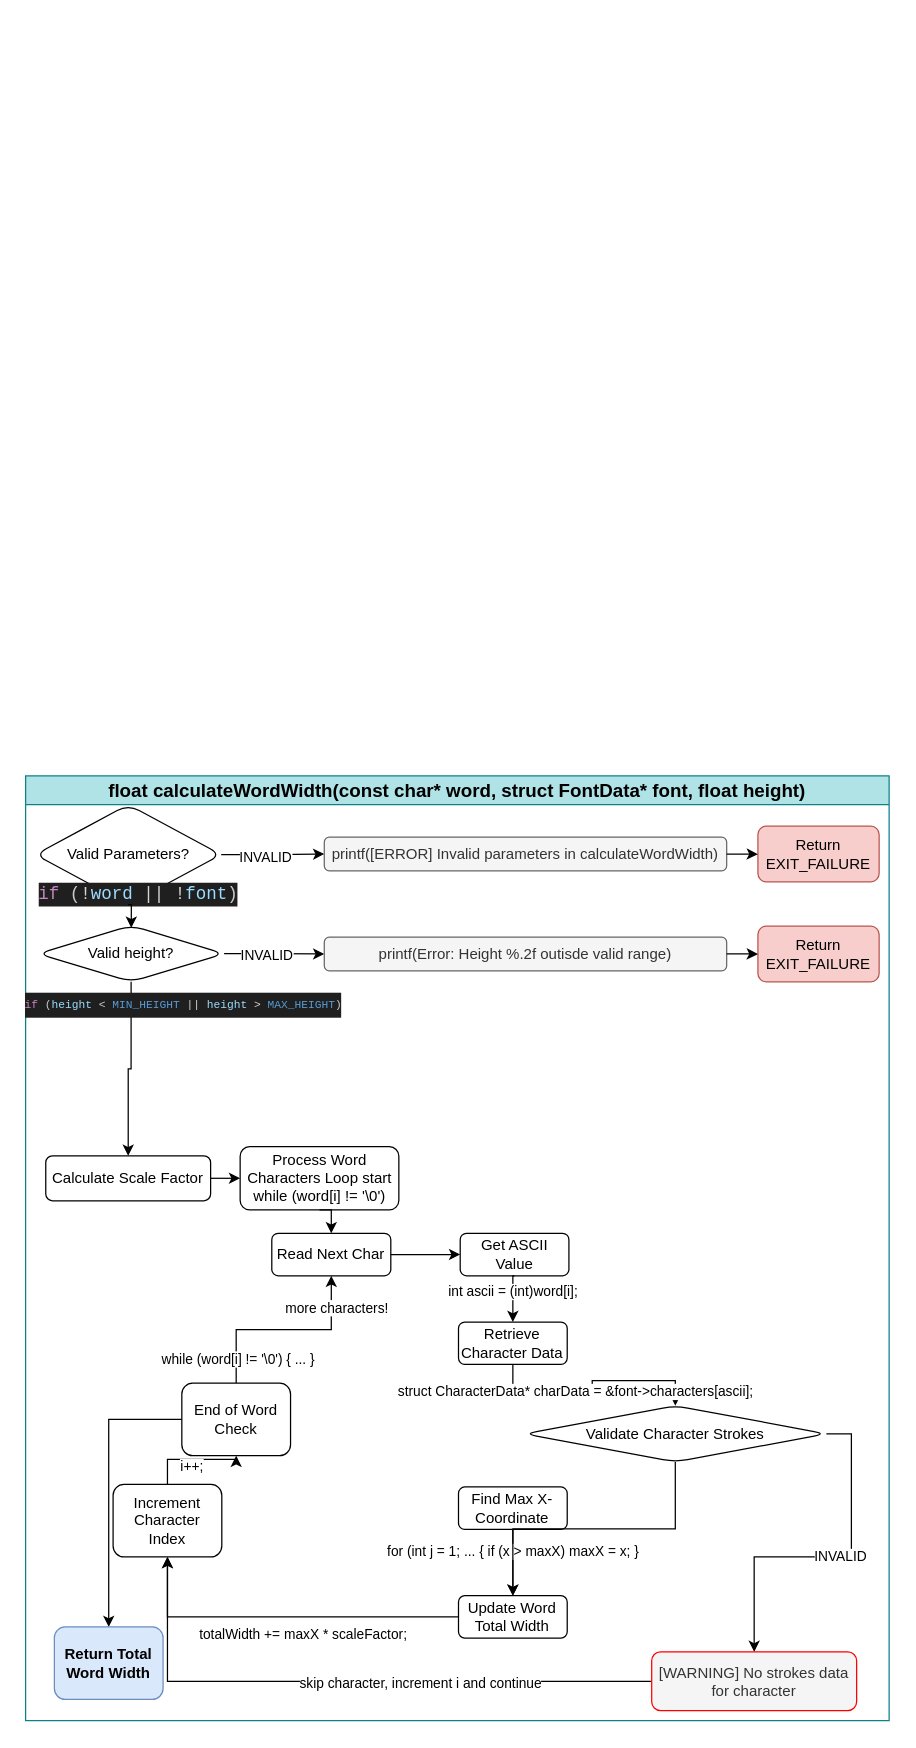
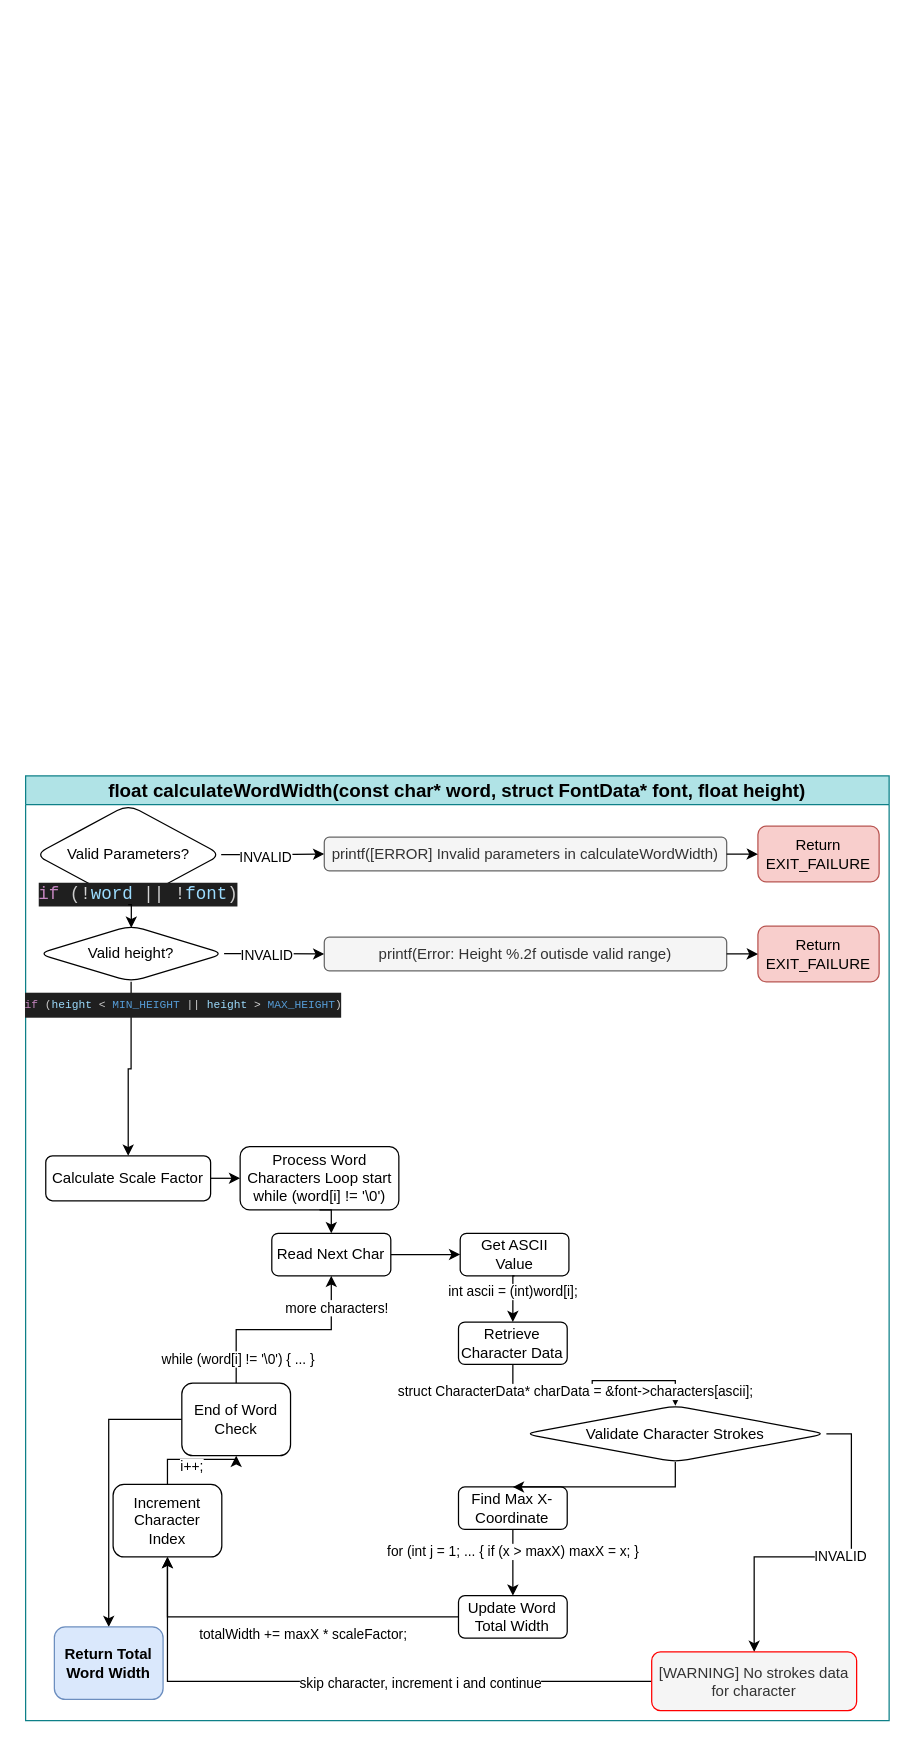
(618, 1529) -> (620, 1487)
